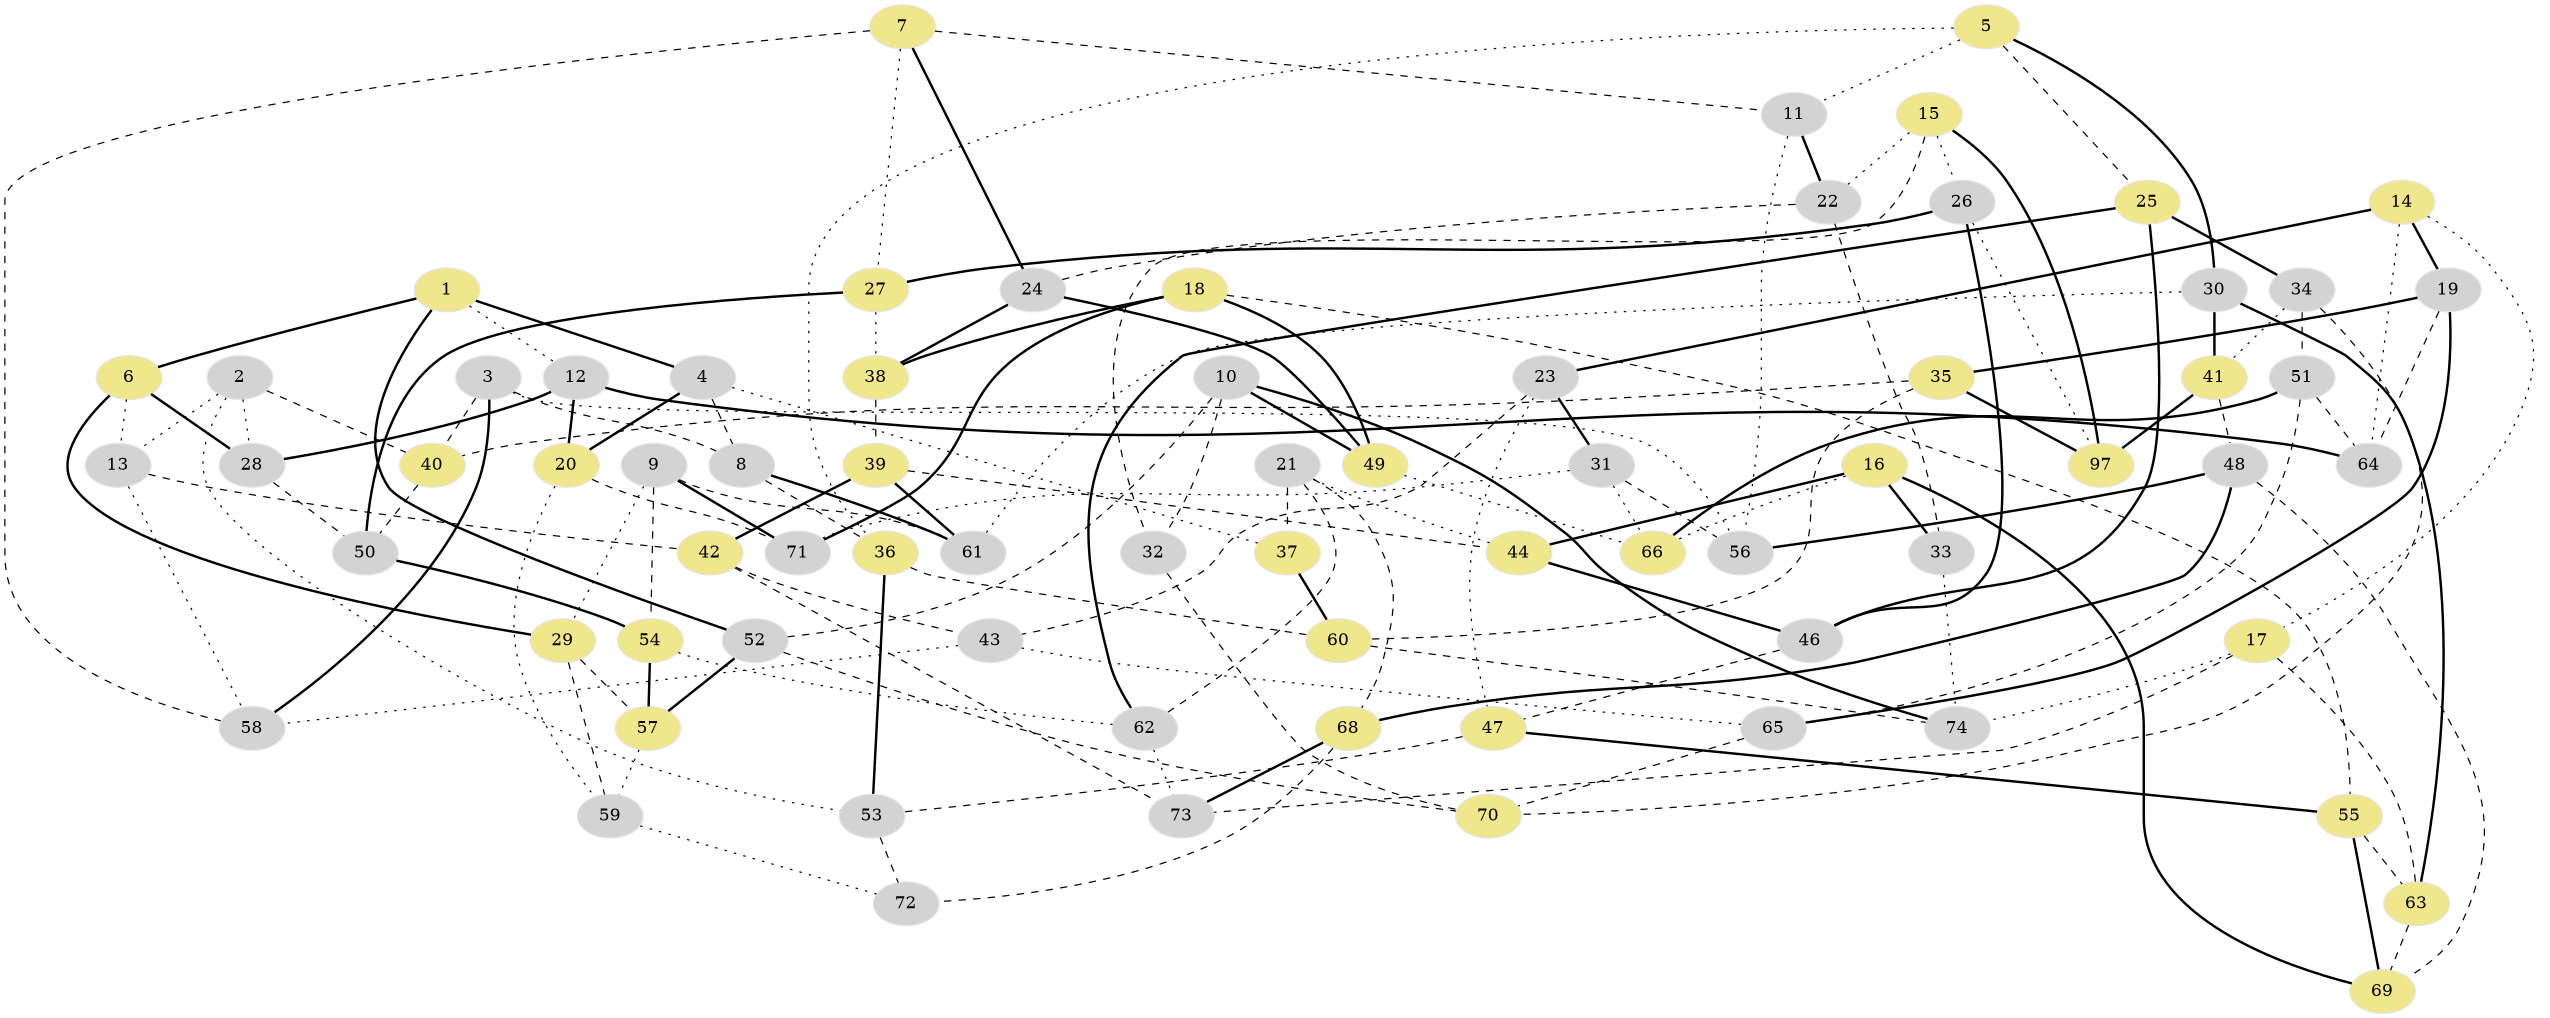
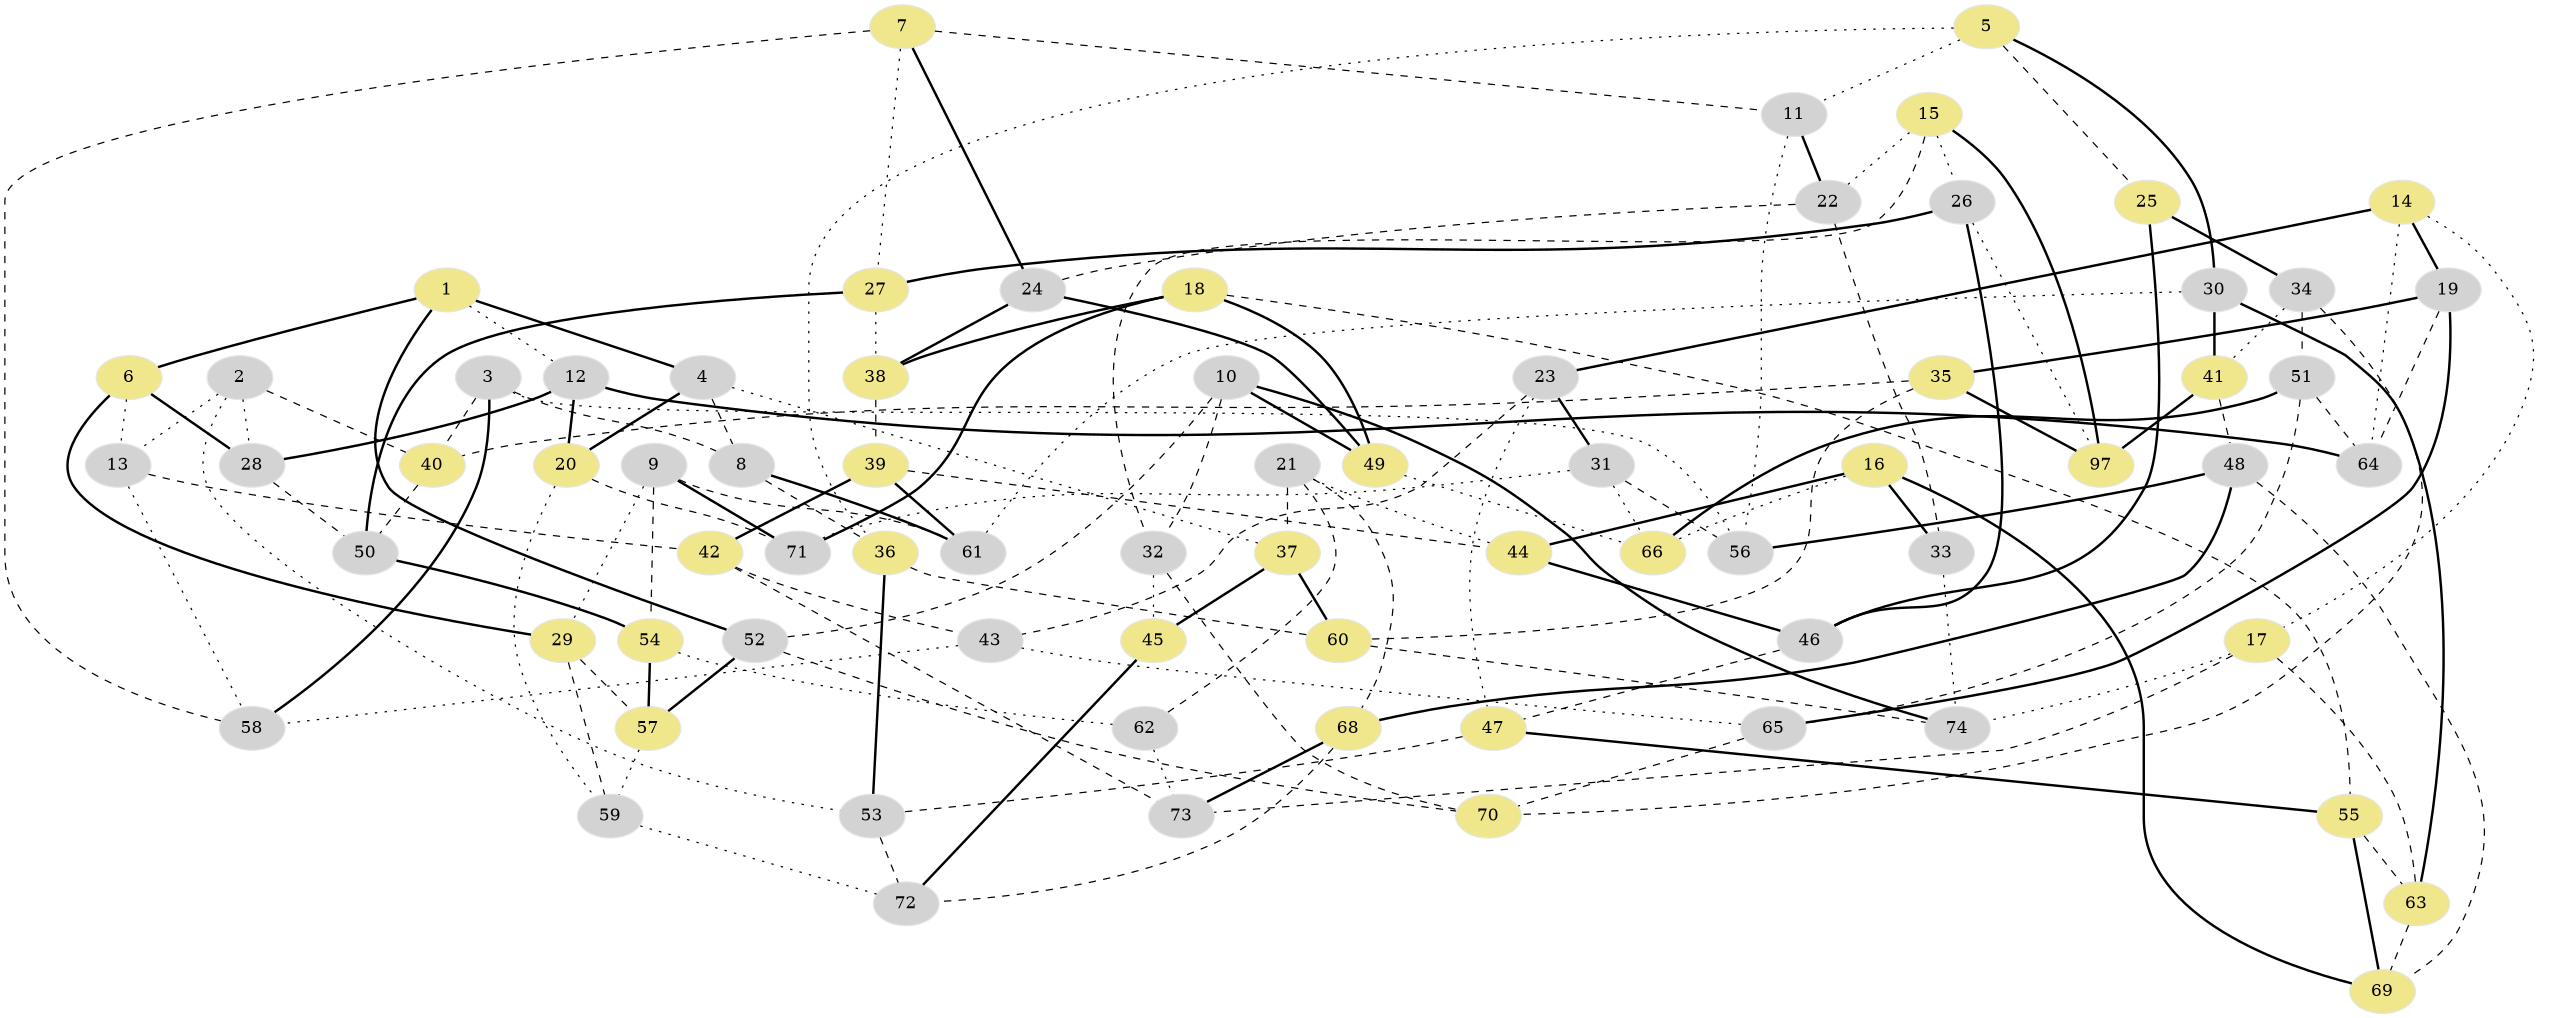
(1456, 310) -> none
none -> (1153, 641)
